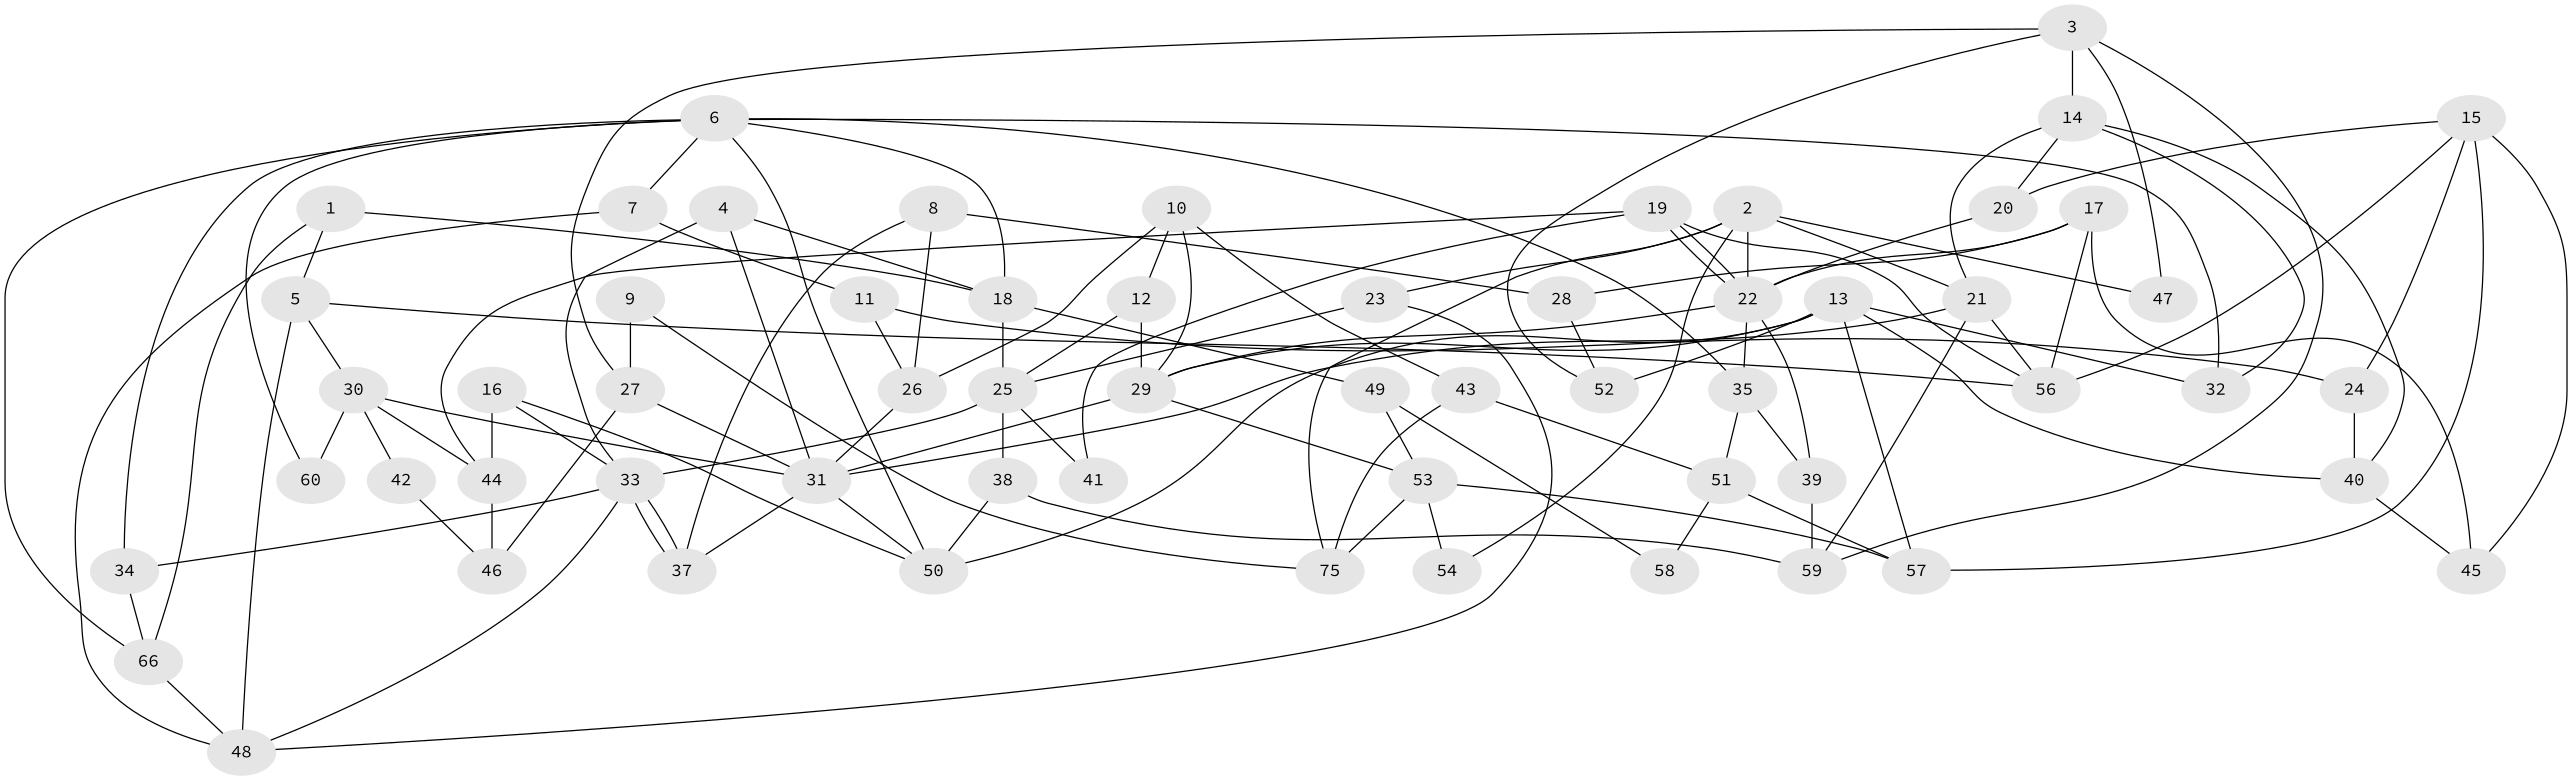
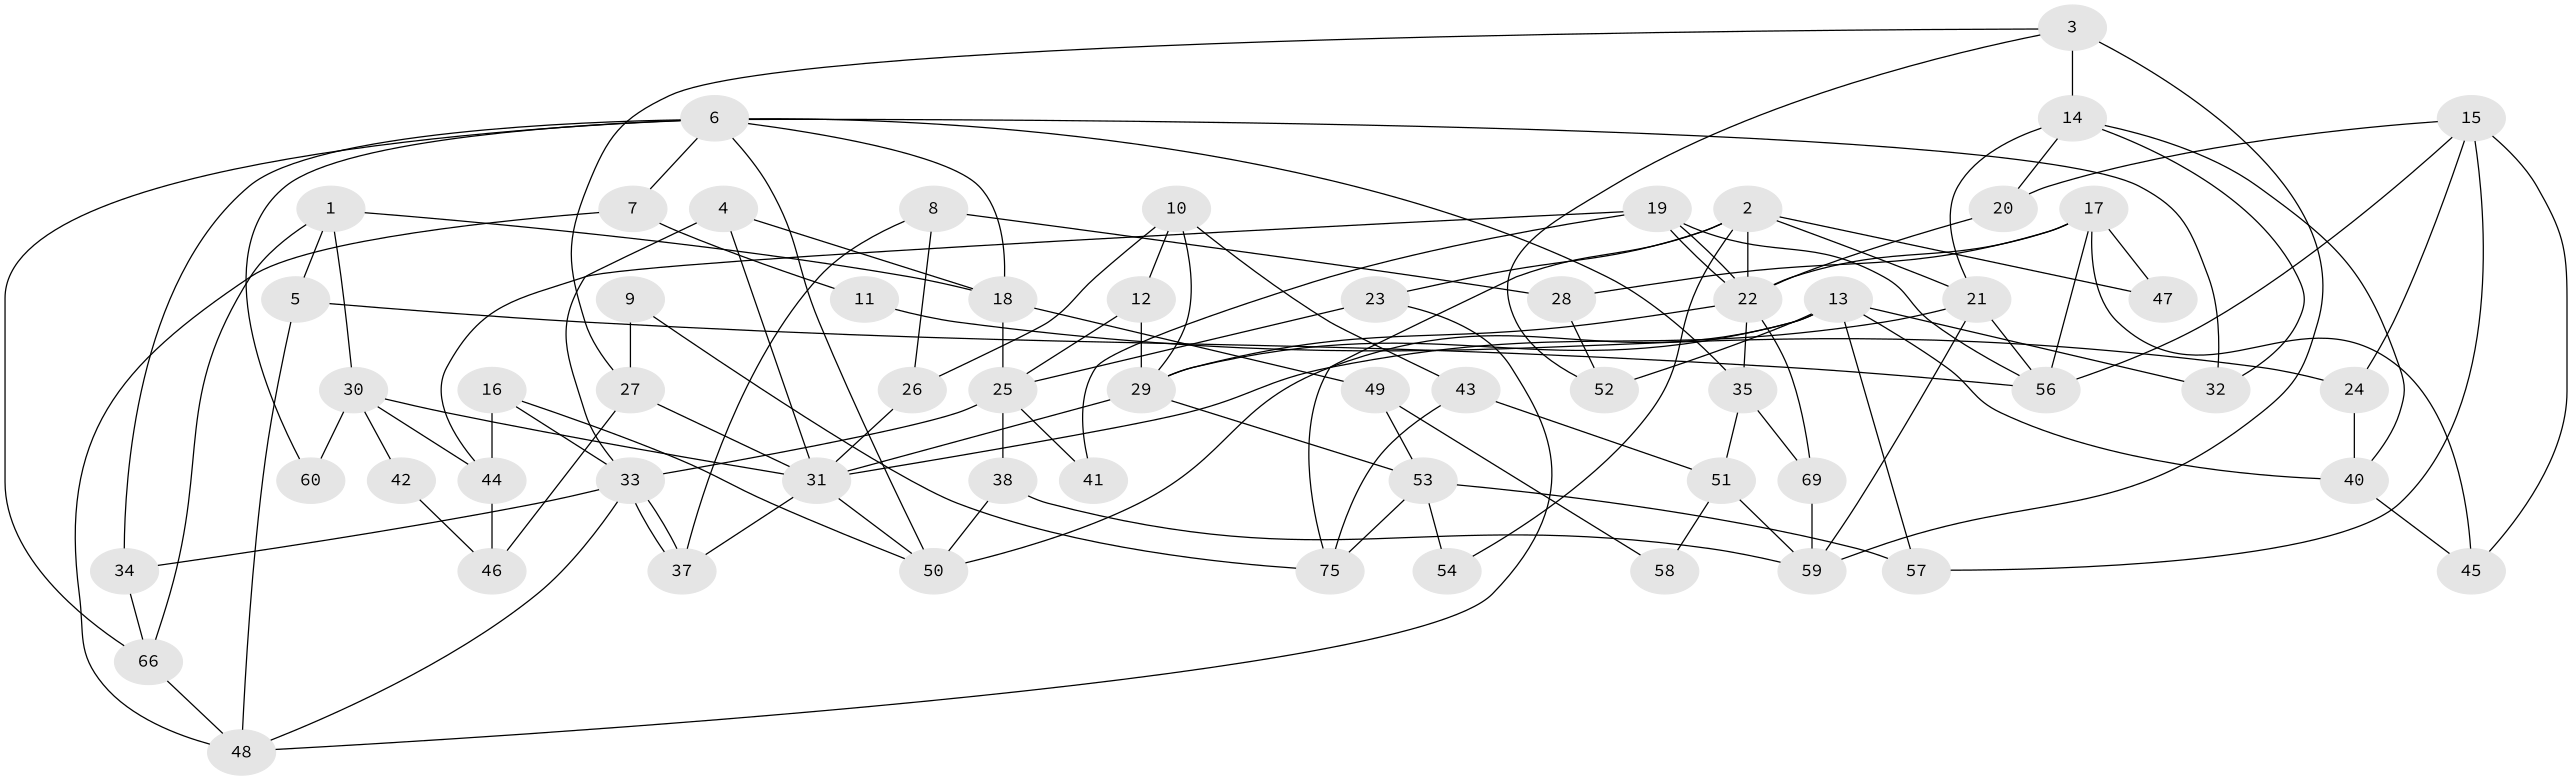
(2143, 175) -> (2128, 254)
(325, 345) -> (343, 296)
(888, 345) -> none
(1812, 481) -> (1812, 481)
(1822, 528) -> (1760, 519)
